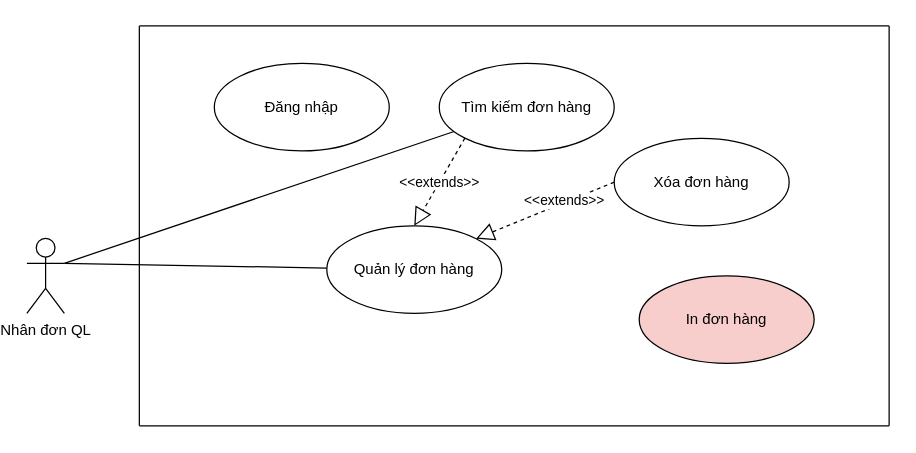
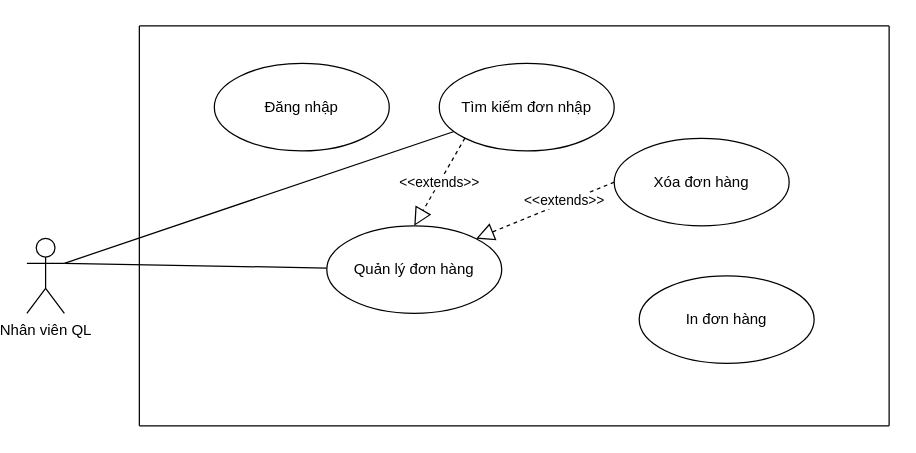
(527, 107) -> (527, 107)
(727, 319) -> (727, 319)
(46, 331) -> (46, 331)
